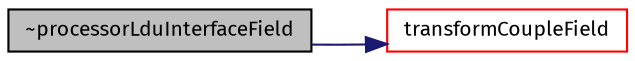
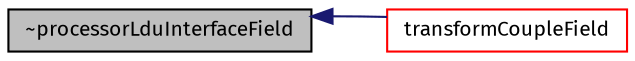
(338, 45) -> (360, 16)
